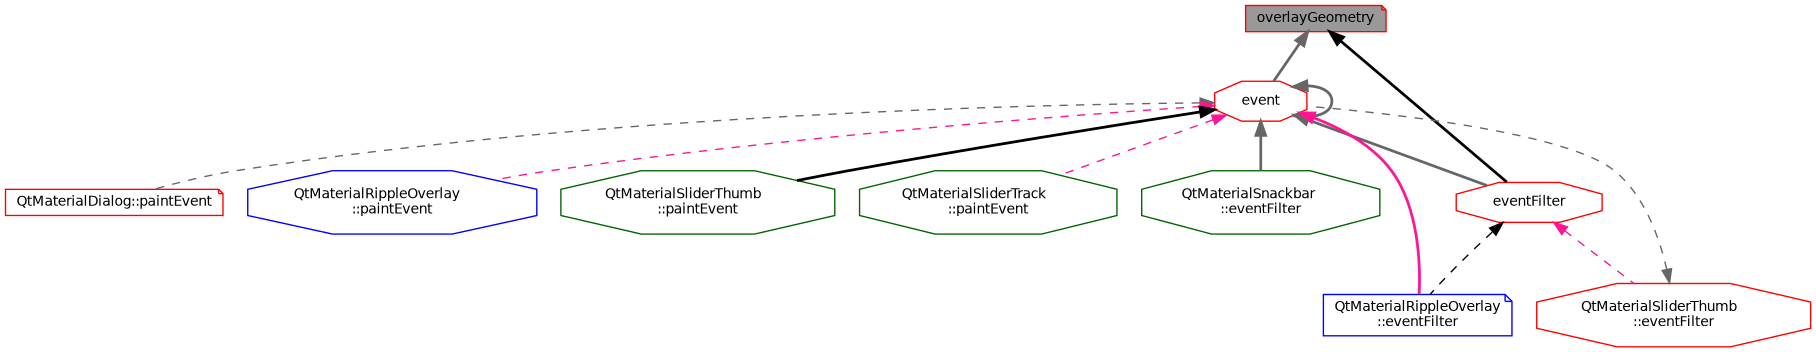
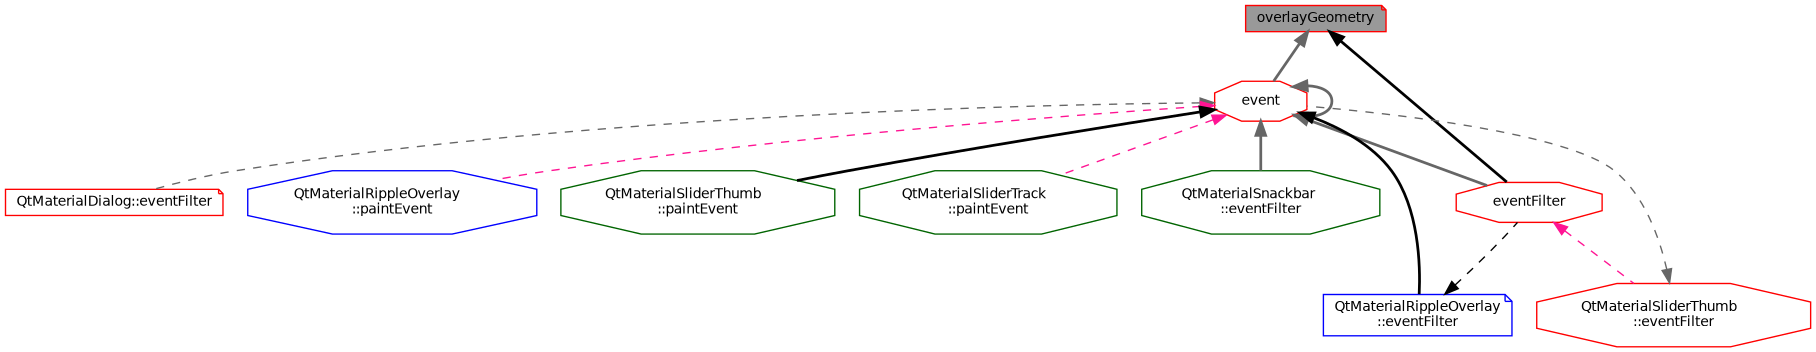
(1400, 185) -> (1400, 185)
(114, 202) -> (114, 202)
(1460, 262) -> (1487, 255)
